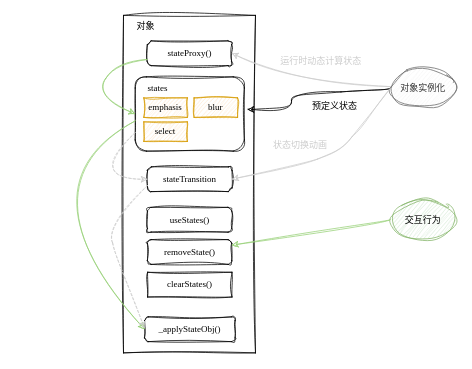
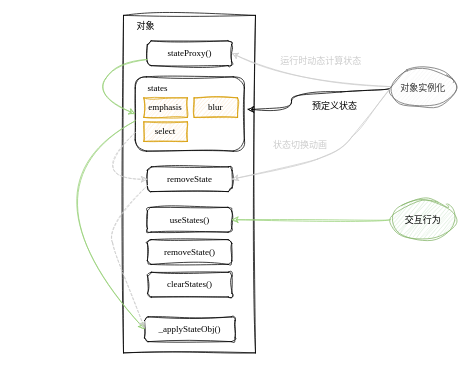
(190, 180) -> (190, 180)
(311, 233) -> (310, 220)
(190, 285) -> (190, 285)
